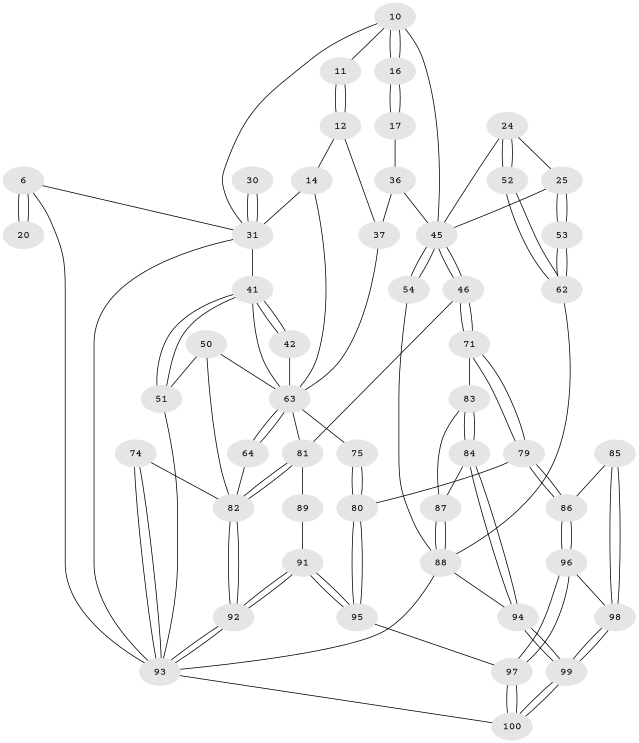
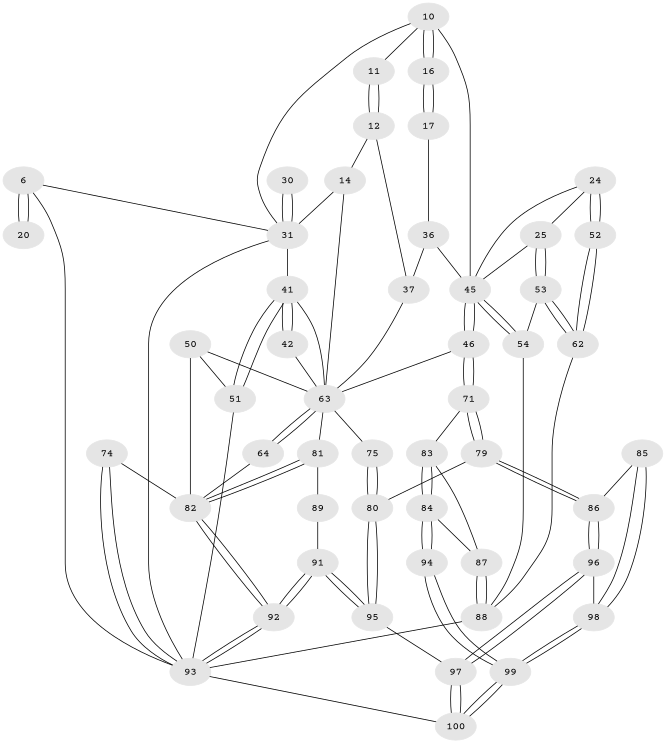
none -> (532, 317)
(383, 371) -> (397, 372)
(479, 590) -> none
